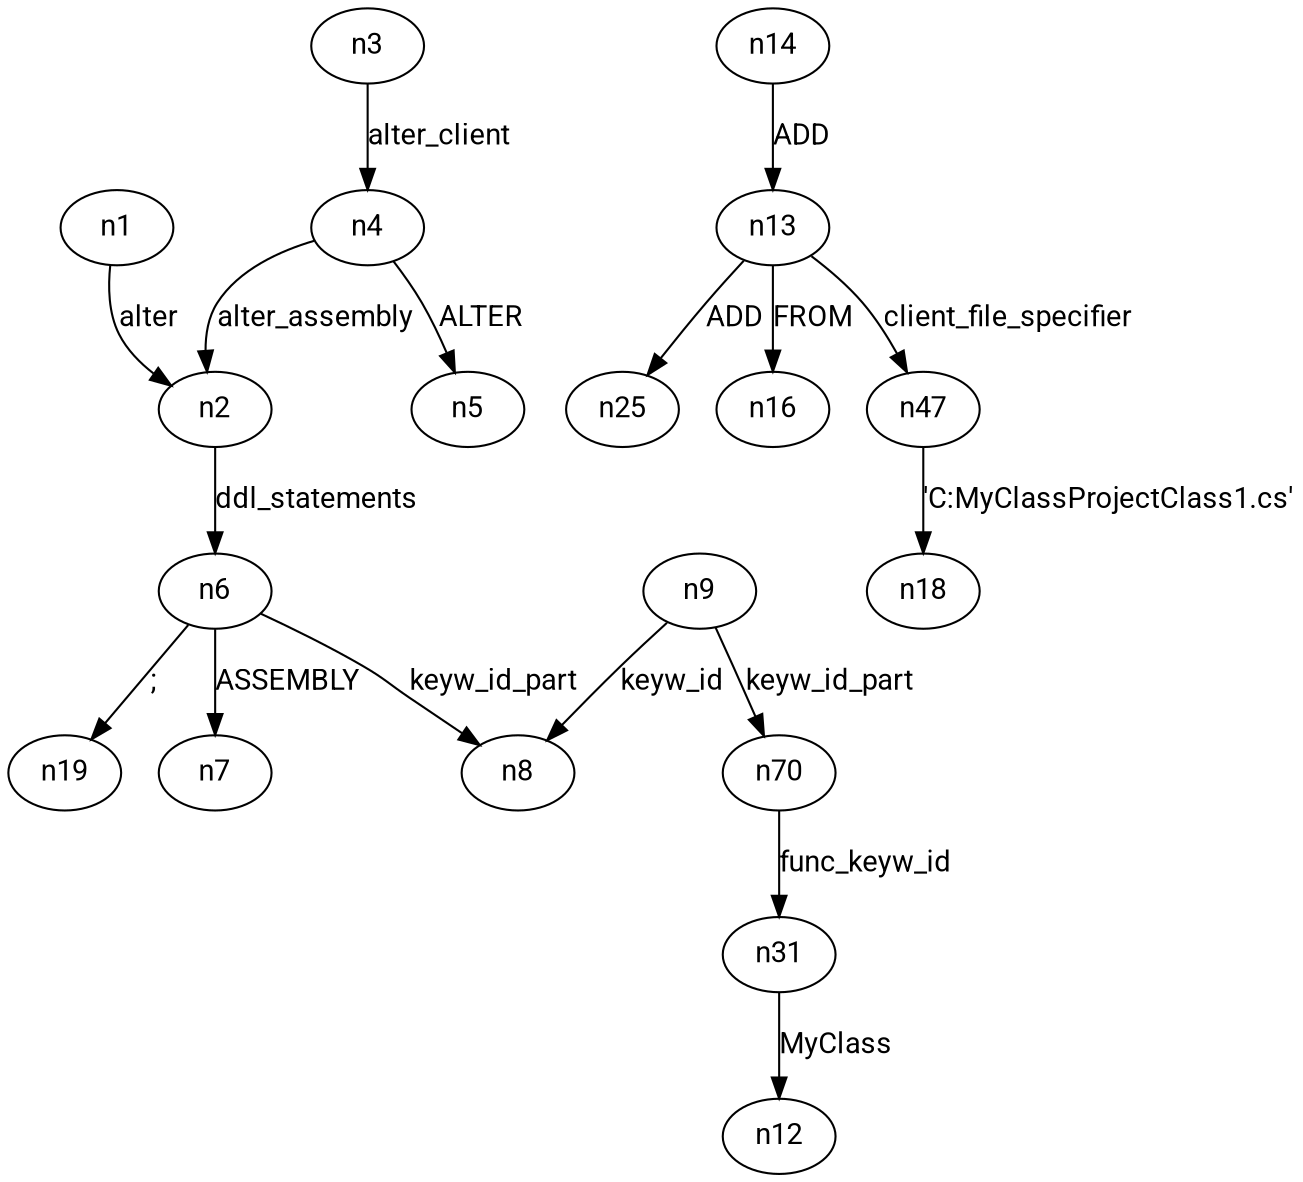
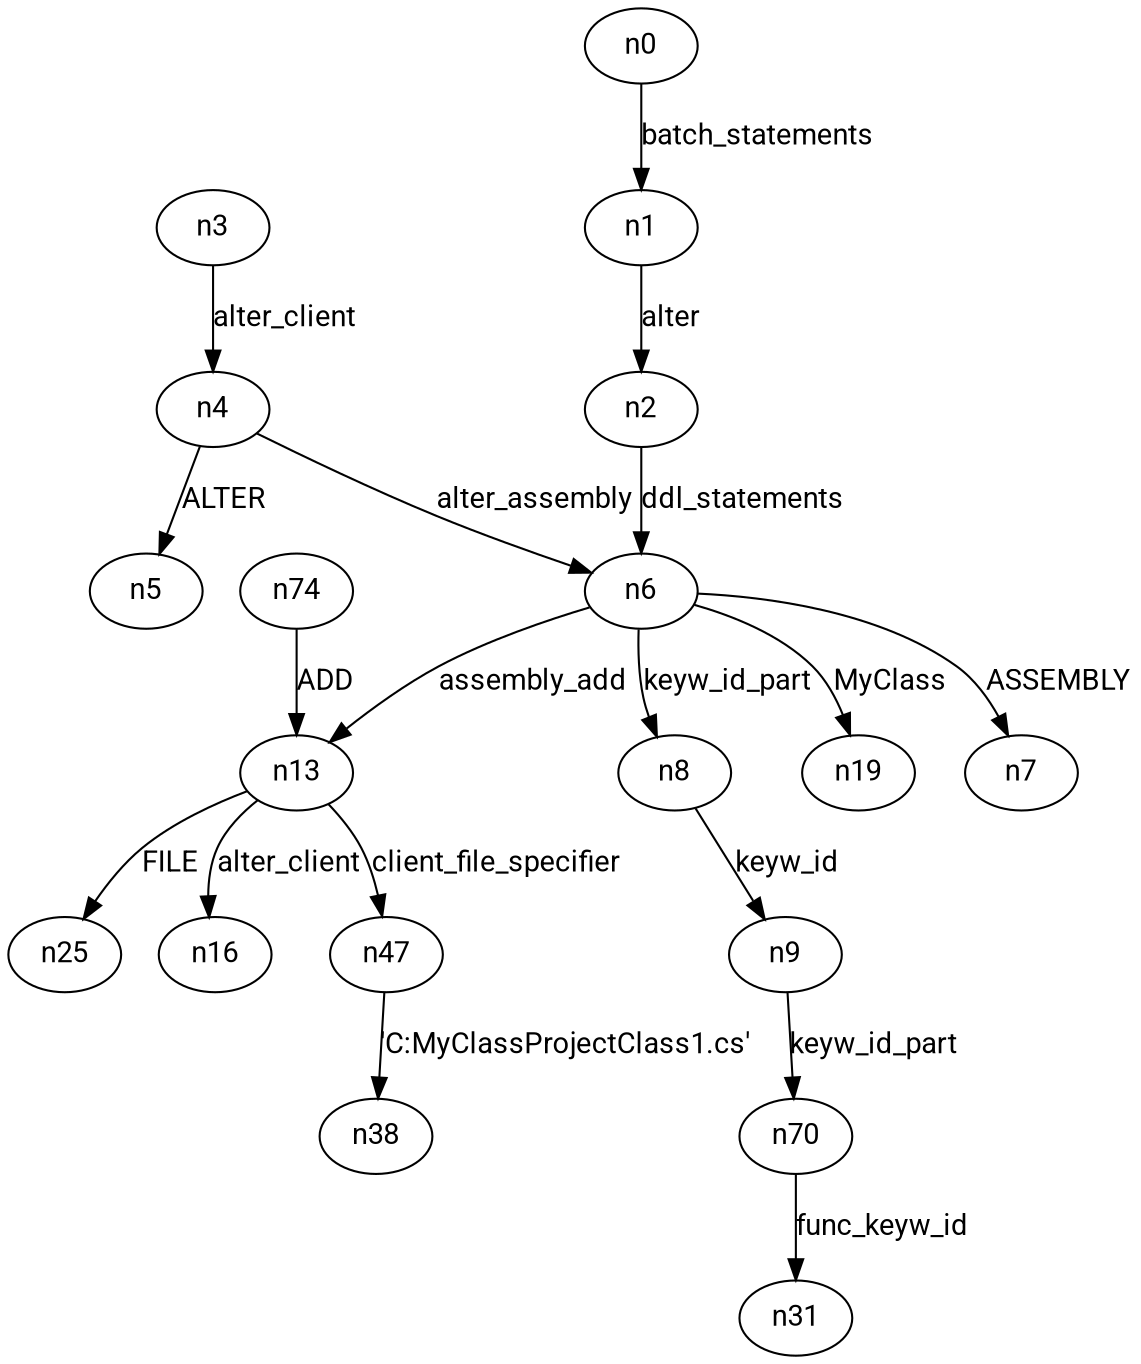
none -> (641, 46)
(773, 46) -> (297, 591)
(240, 278) -> (412, 505)
(735, 319) -> (171, 864)
(814, 319) -> (289, 864)
(923, 591) -> (376, 1136)
none -> (462, 655)
(614, 673) -> (724, 855)
(155, 682) -> (891, 682)
(779, 1136) -> none
